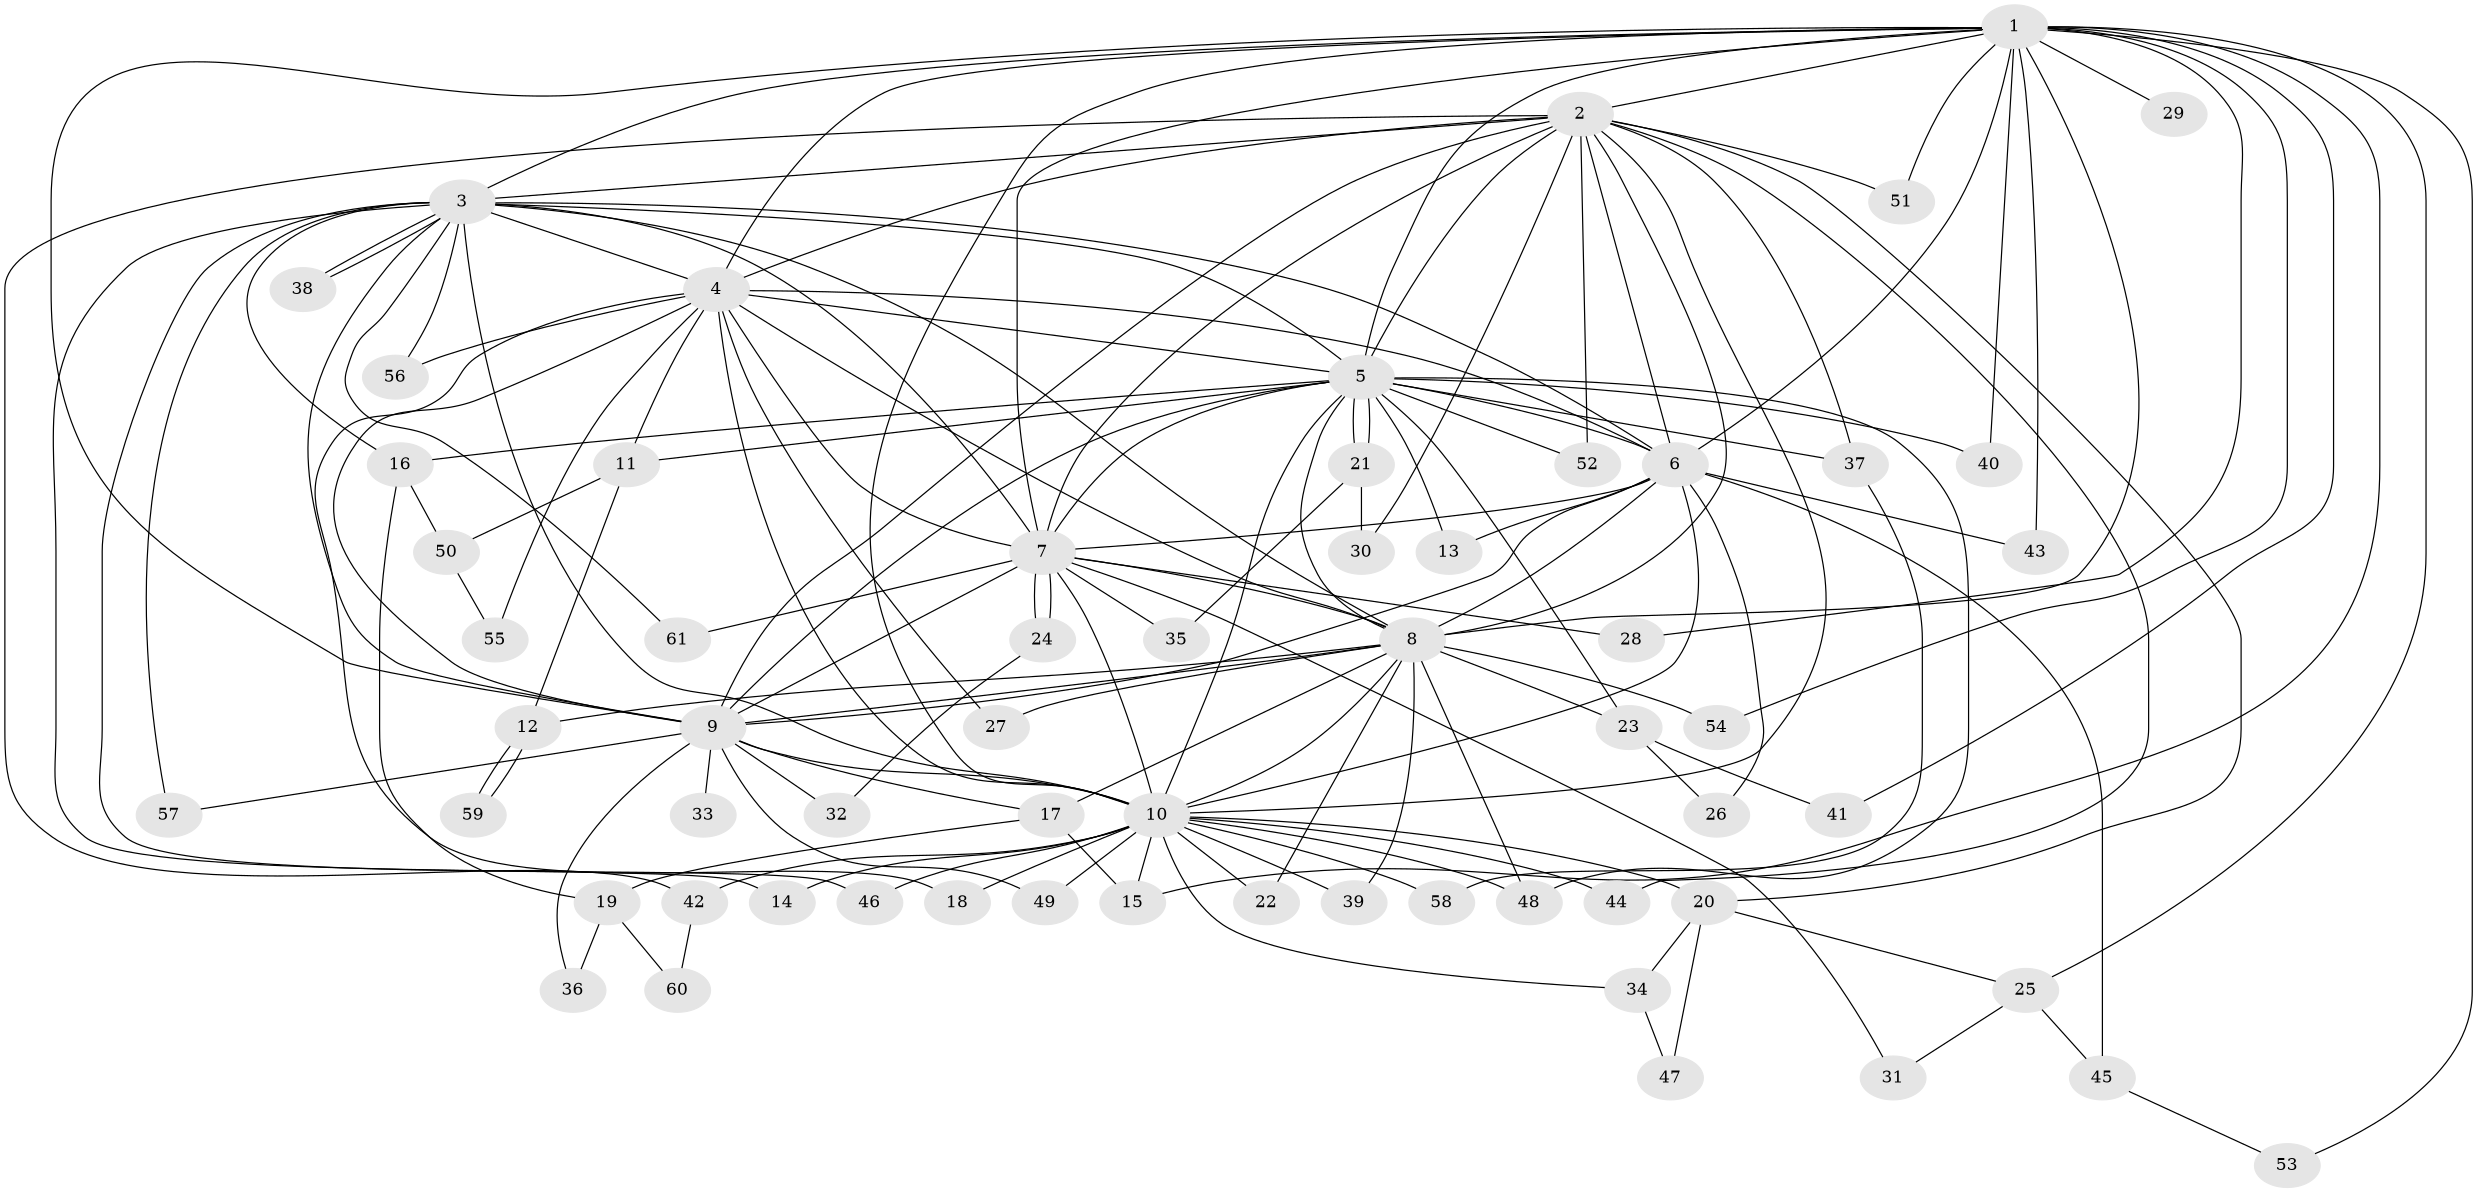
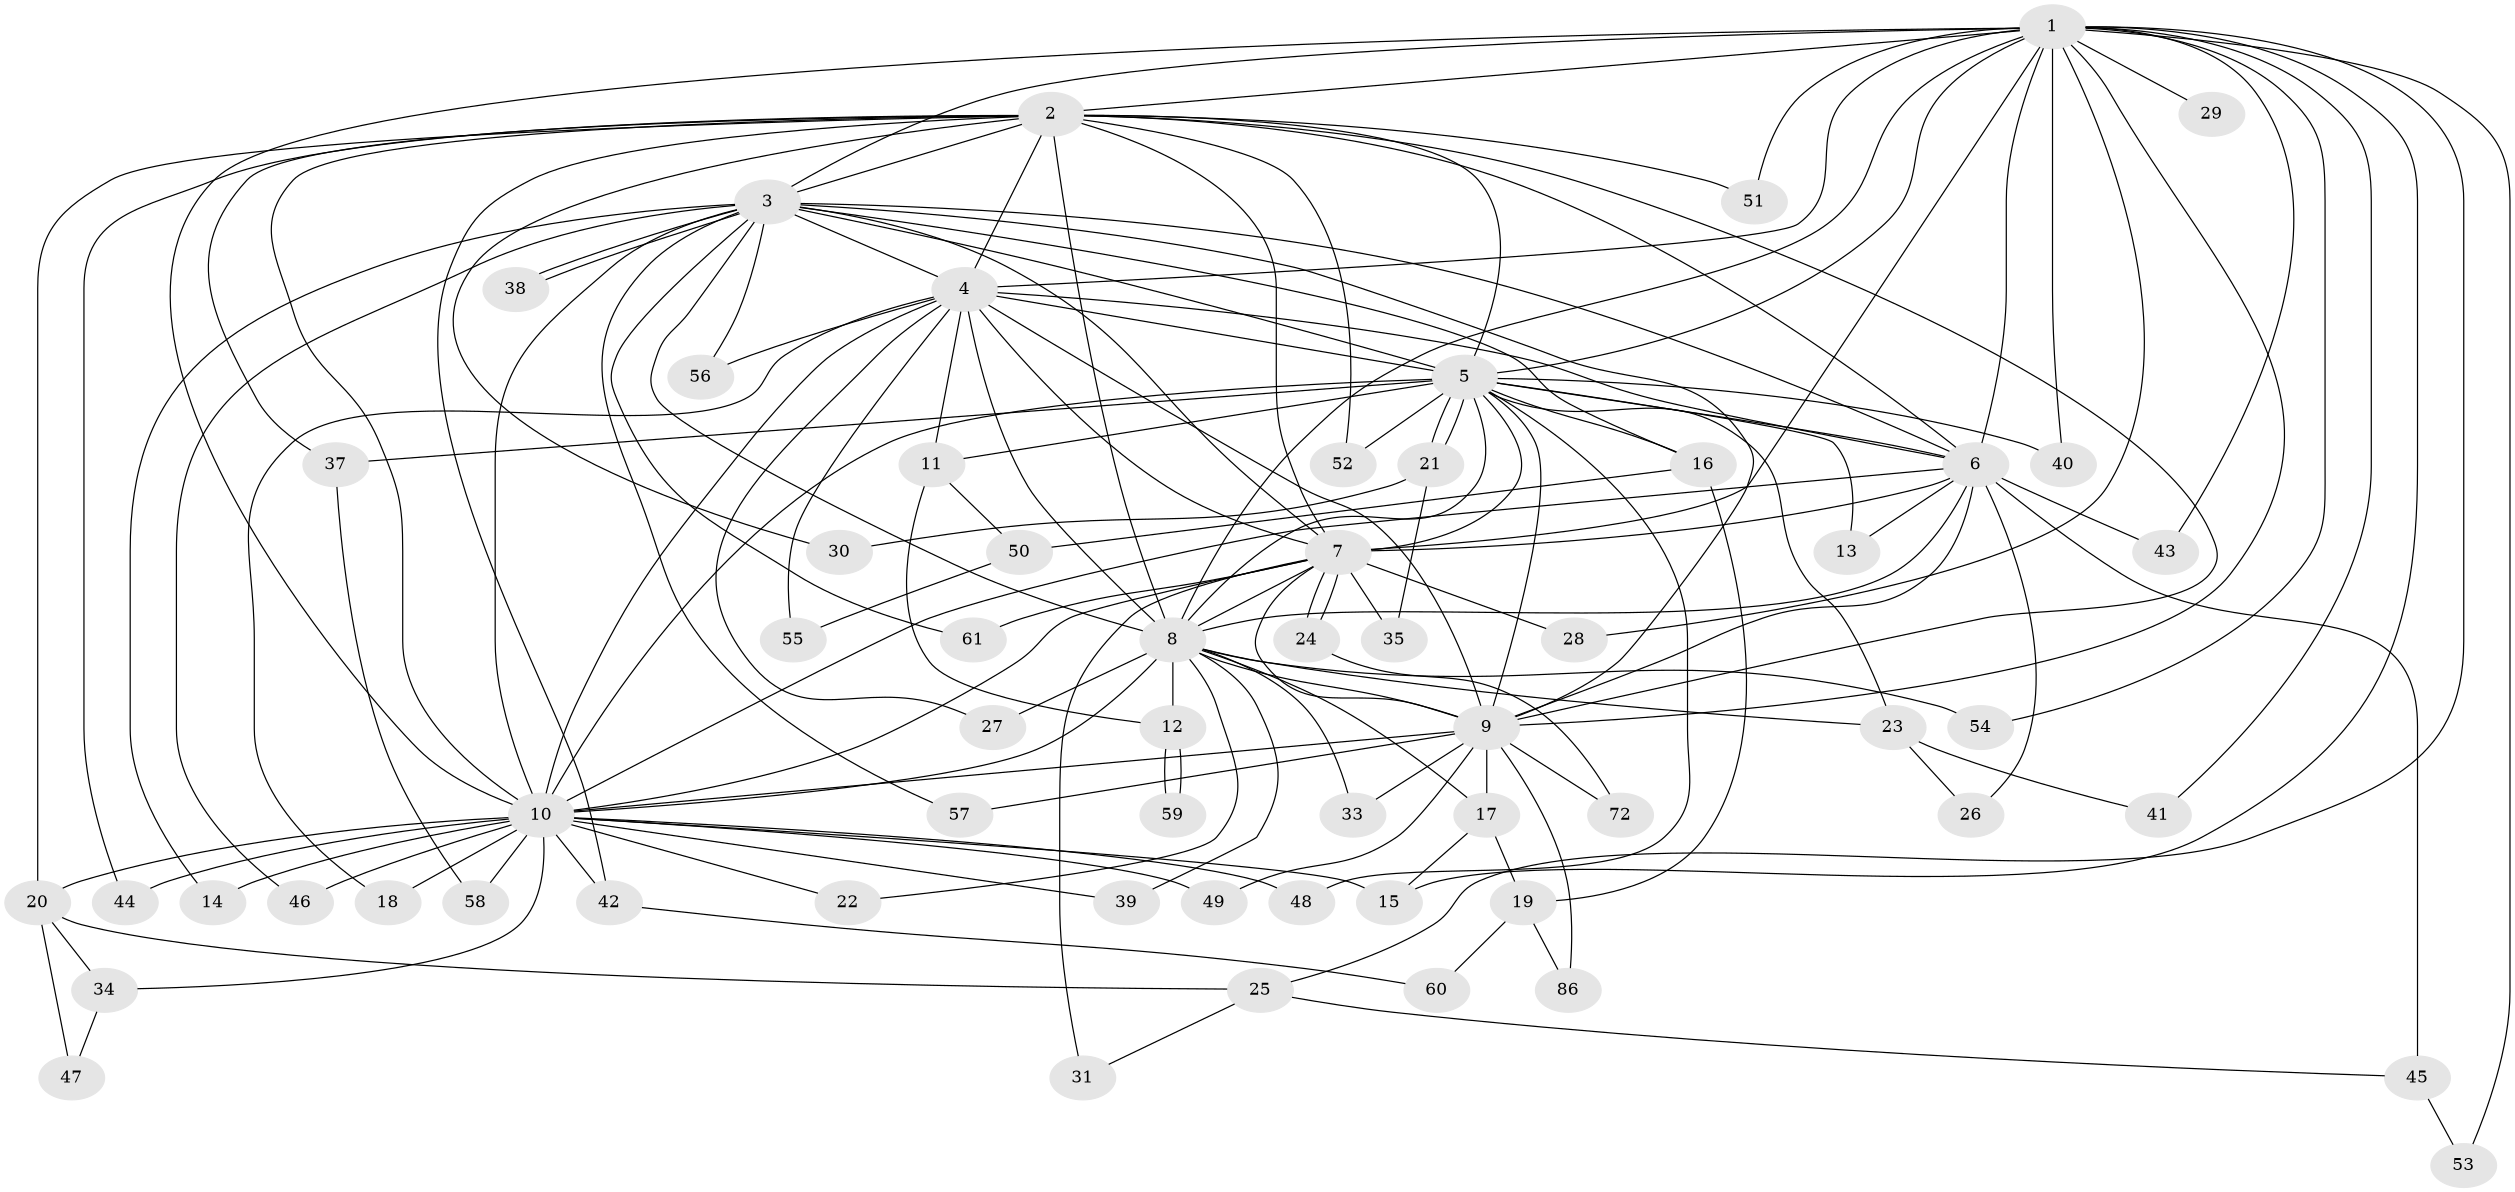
(1471, 771) -> (1297, 700)
(837, 815) -> (1621, 815)
(573, 990) -> (1568, 990)
